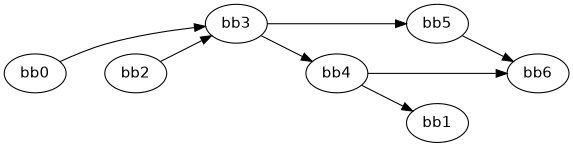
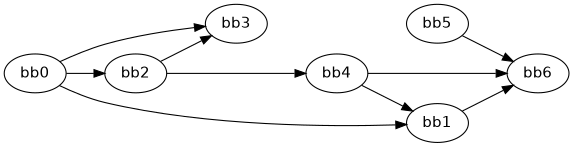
(331, 24) -> none
(282, 46) -> (231, 73)
none -> (80, 73)
none -> (483, 101)
none -> (225, 121)
